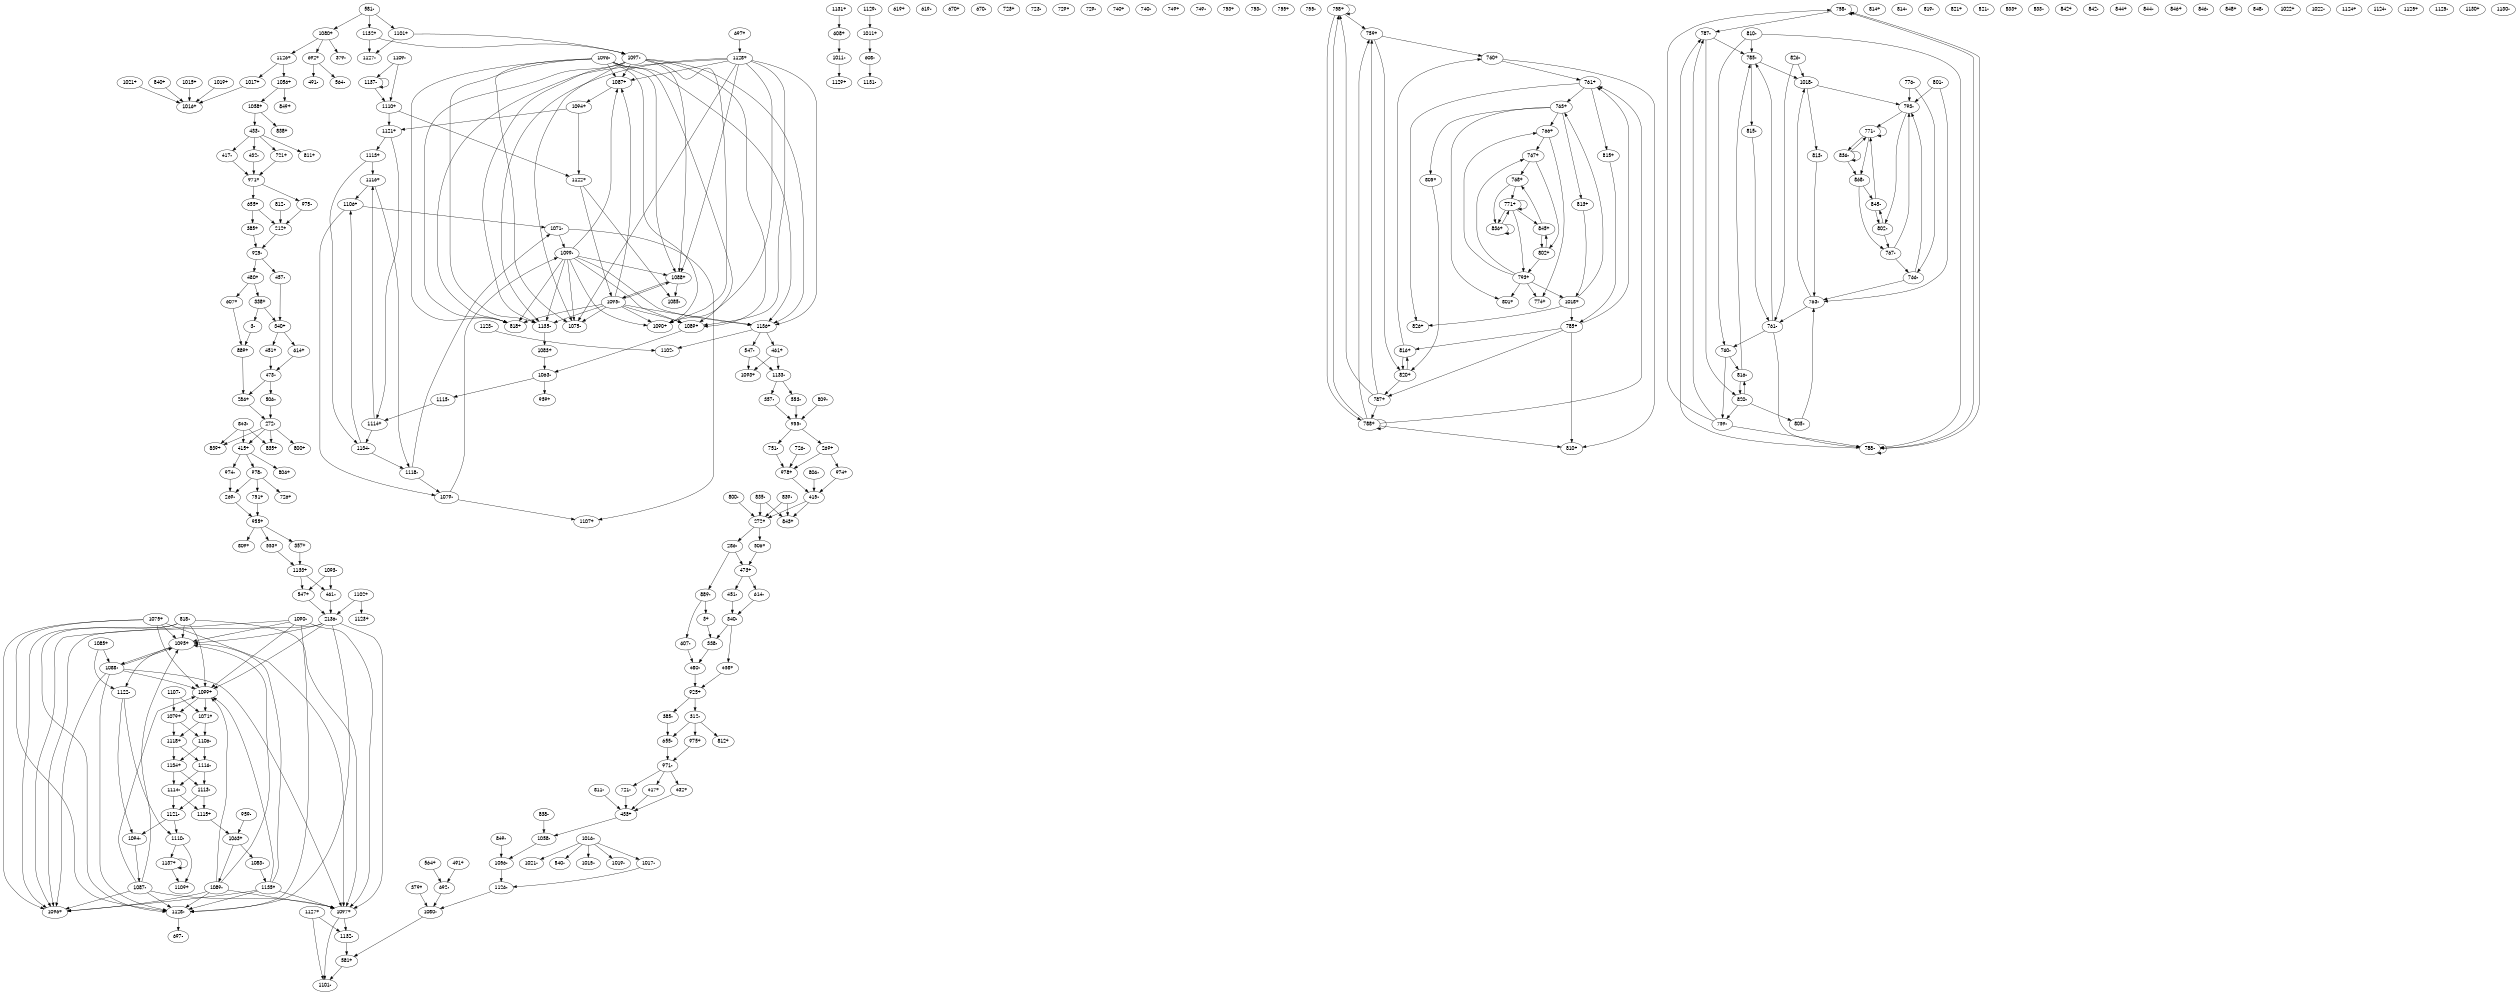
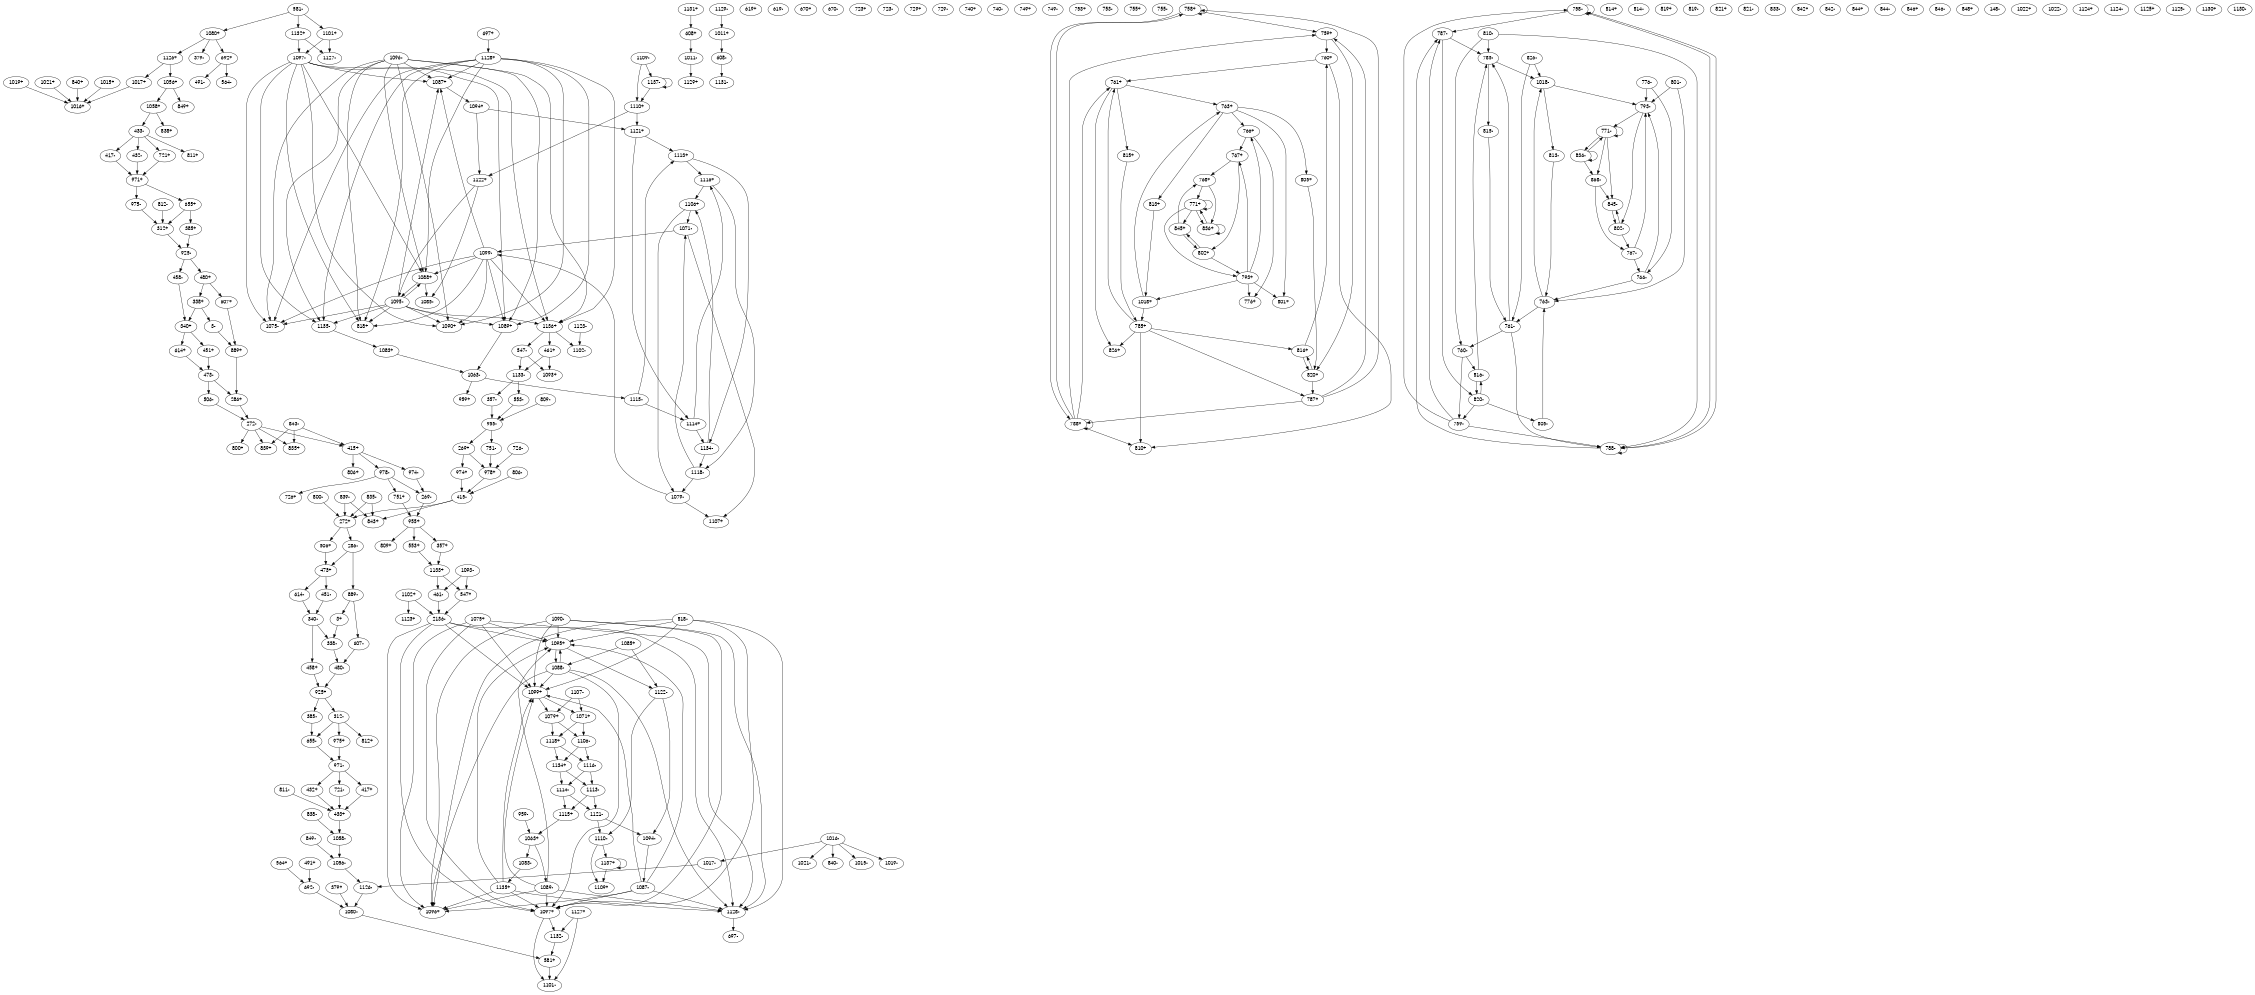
none -> (1666, 9)
(2011, 9) -> none
(2258, 9) -> (1995, 9)
(1873, 170) -> (1609, 166)
(281, 229) -> (163, 229)
none -> (645, 274)
(280, 278) -> (178, 278)
(556, 290) -> none
(1540, 302) -> (1250, 302)
(1497, 318) -> (1129, 338)
